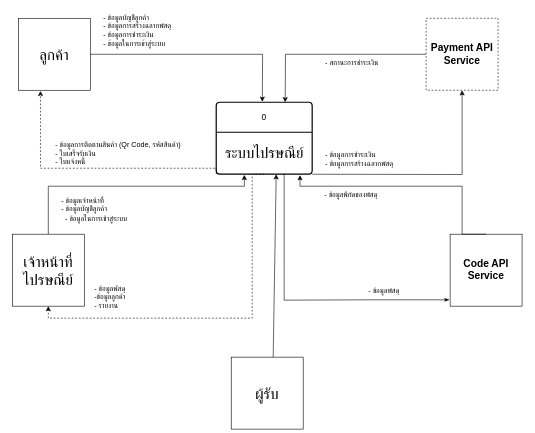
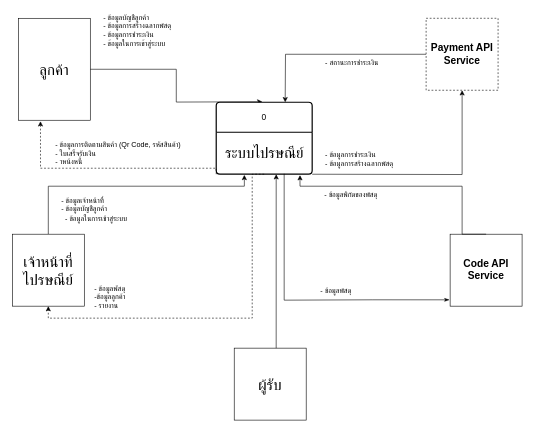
(54, 54) -> (54, 69)
(130, 149) -> (130, 149)
(384, 291) -> (336, 291)
(267, 393) -> (270, 384)
